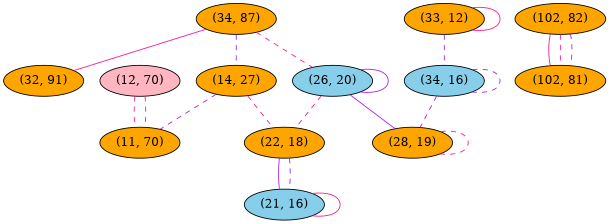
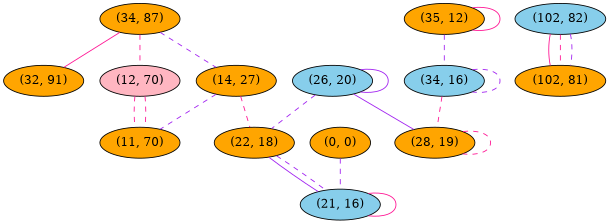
(444, 19) -> (444, 19)
(560, 19) -> (560, 19)
(284, 50) -> (140, 50)
(308, 112) -> (293, 112)
(428, 112) -> (440, 112)
none -> (340, 143)
